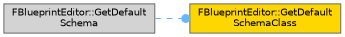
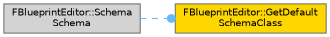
(79, 18) -> (72, 18)
